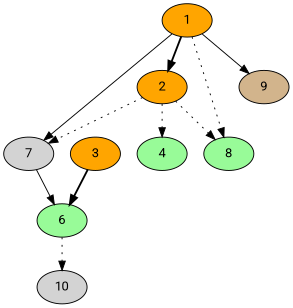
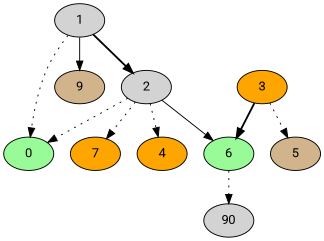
(187, 20) -> (80, 20)
(112, 84) -> none
(162, 87) -> (146, 87)
(29, 154) -> (95, 154)
(162, 154) -> (162, 154)
(229, 154) -> (29, 154)
none -> (296, 154)
(43, 183) -> (184, 117)
(62, 287) -> (229, 220)
